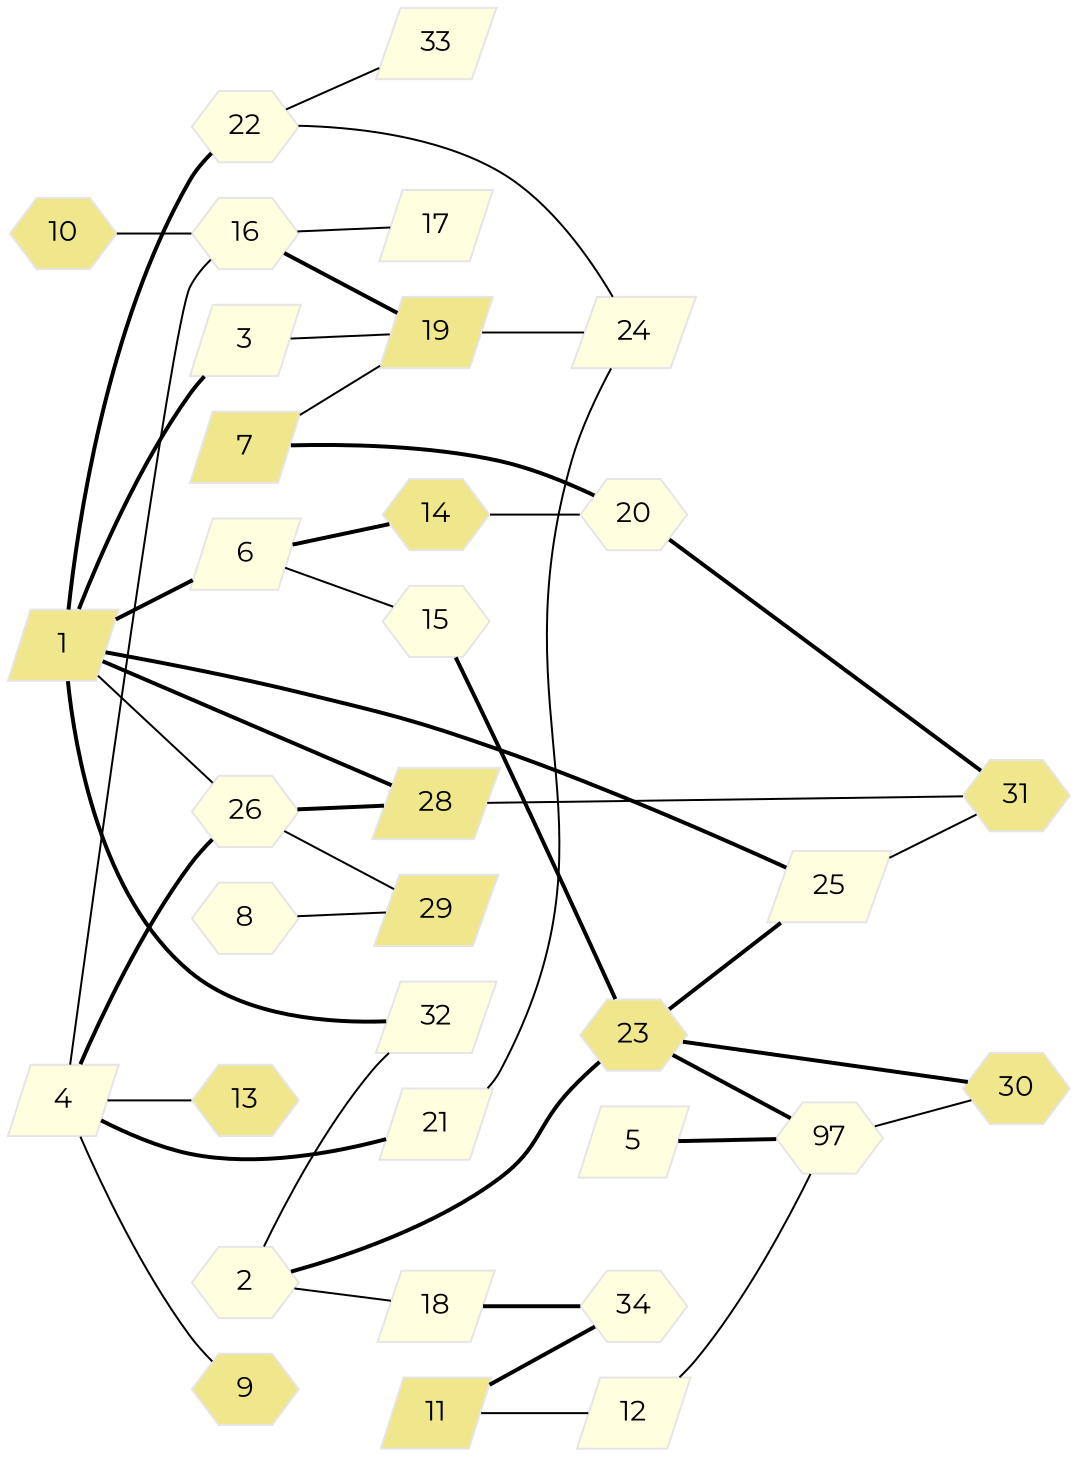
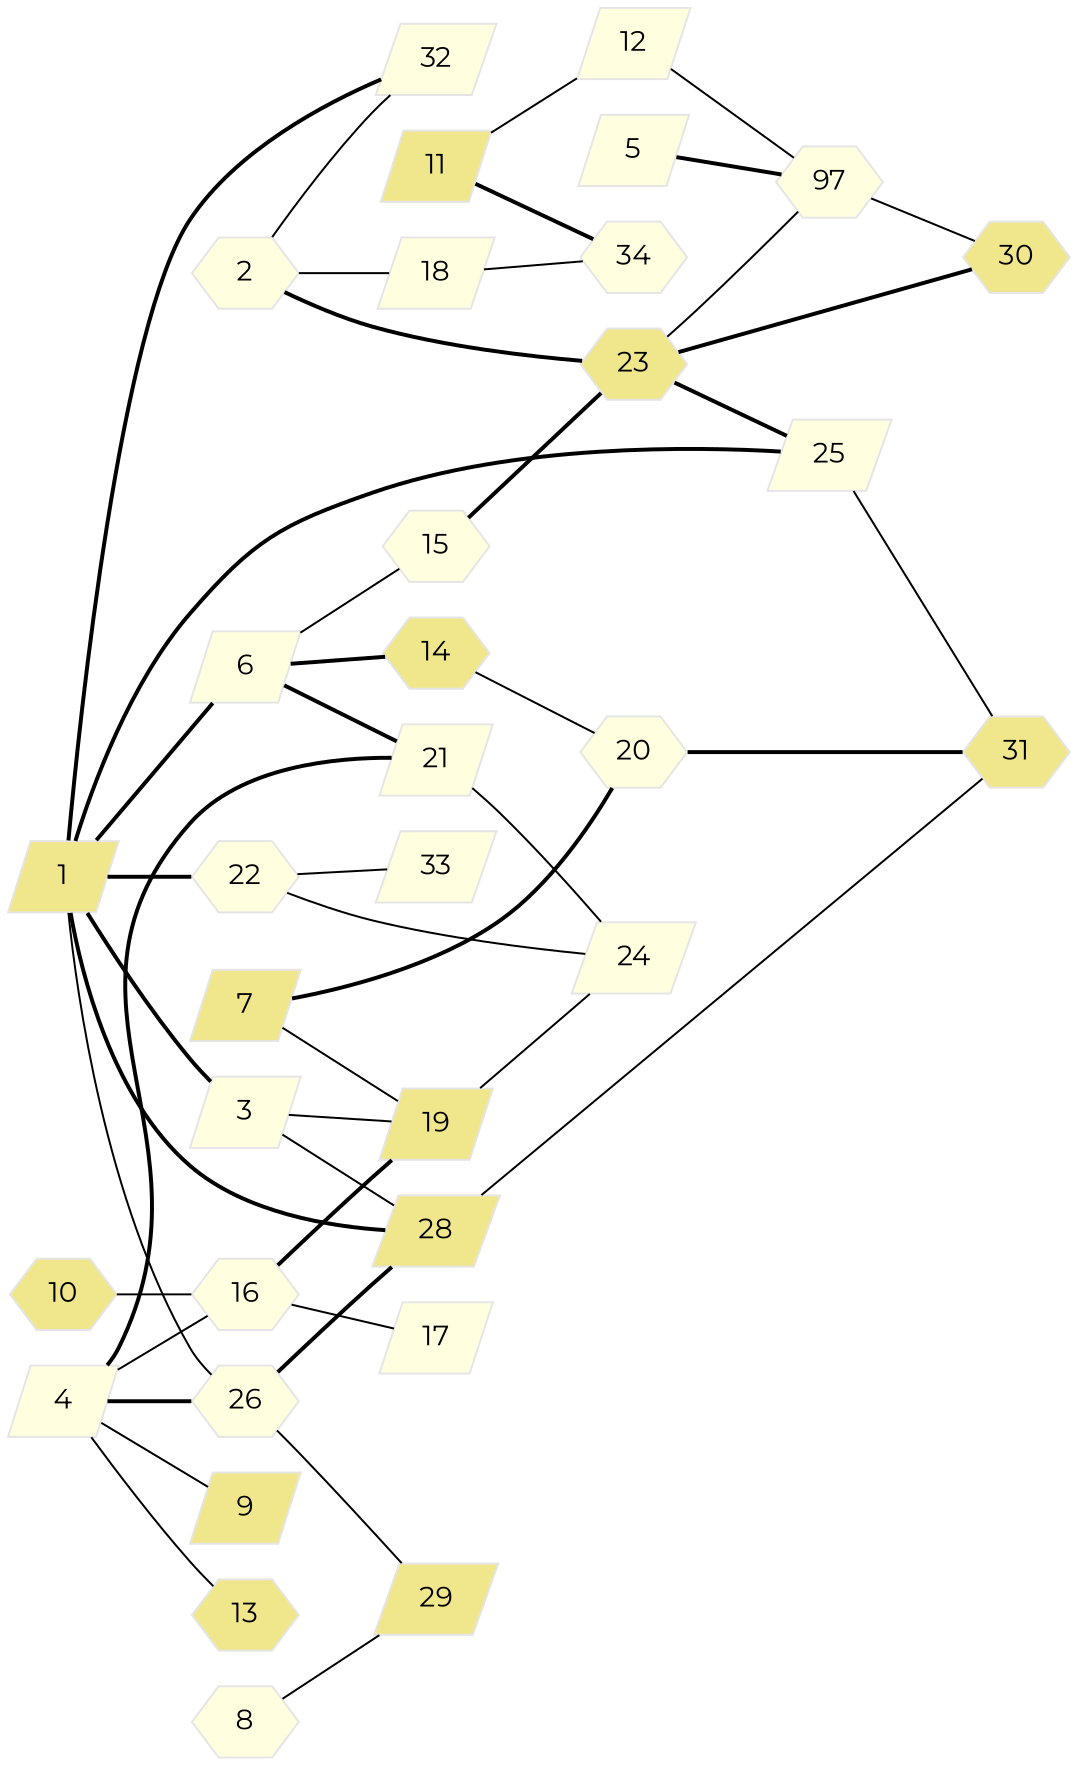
none -> (340, 713)
(732, 1087) -> (734, 275)
none -> (338, 1170)
(532, 1306) -> (533, 265)
(245, 1389) -> (245, 1508)
